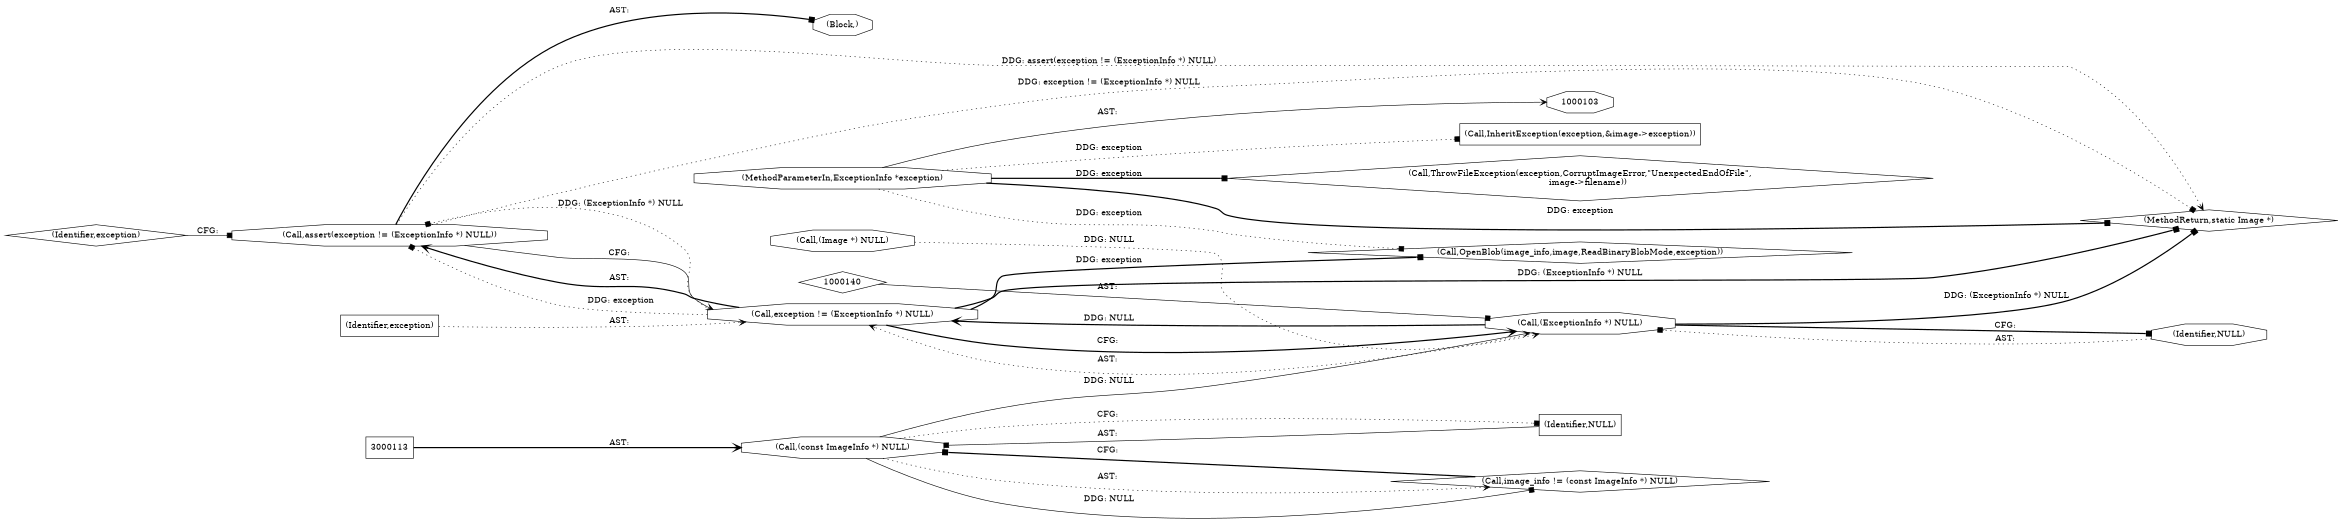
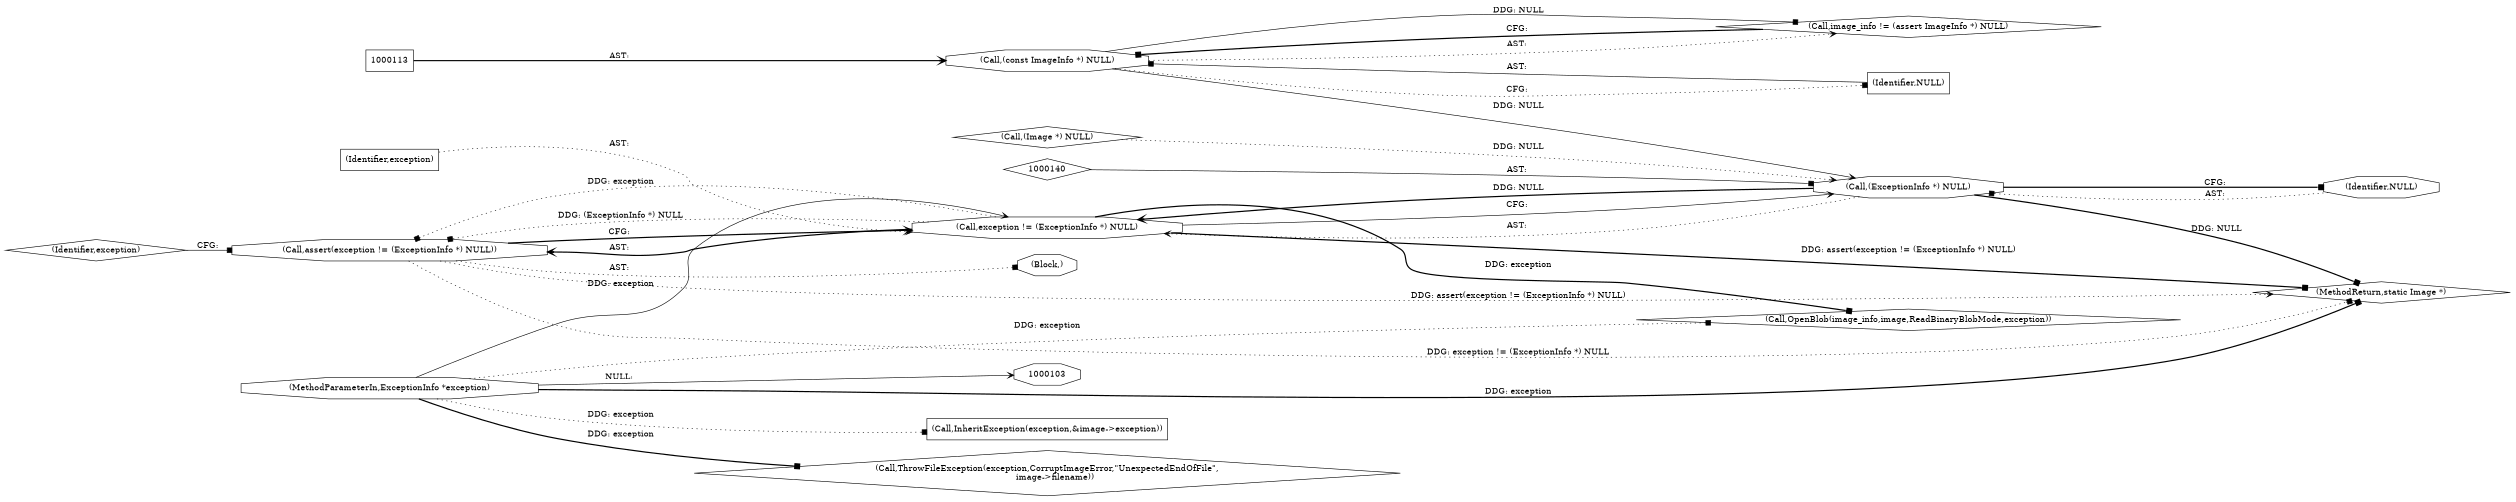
(562, 42) -> (733, 277)
(1109, 112) -> (621, 377)
(843, 241) -> (1047, 137)
(598, 259) -> (707, 235)
none -> (688, 268)
(1580, 273) -> (1908, 250)
(2007, 296) -> (2217, 229)
(1198, 352) -> (1505, 215)
(390, 448) -> (390, 61)
(1580, 481) -> (1908, 27)
